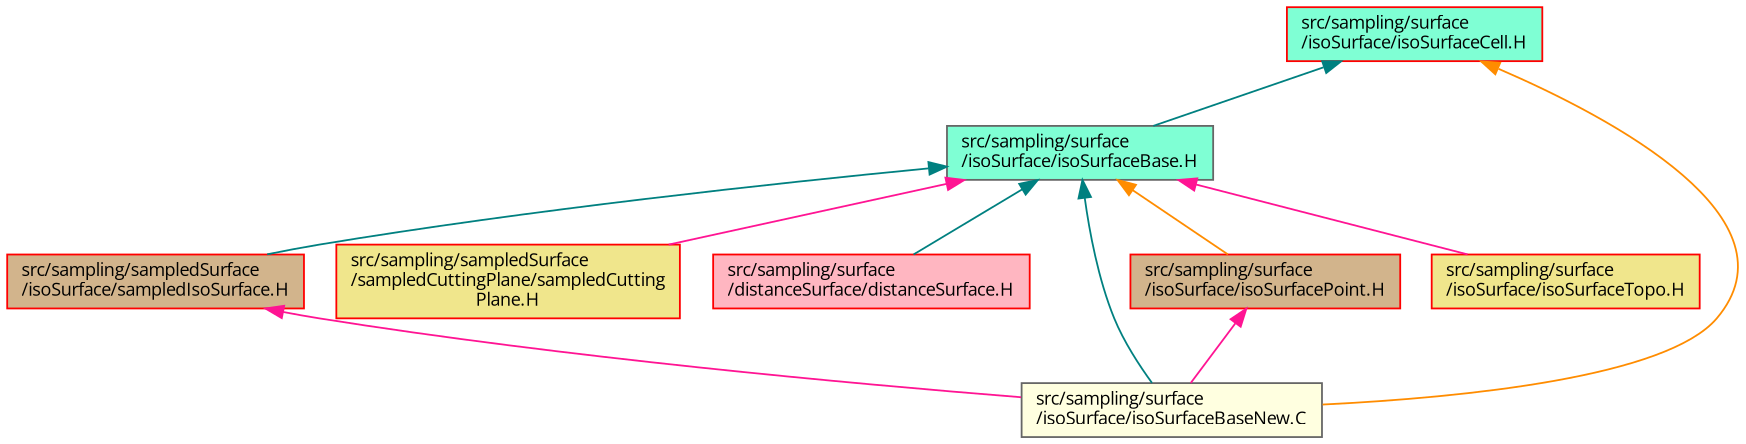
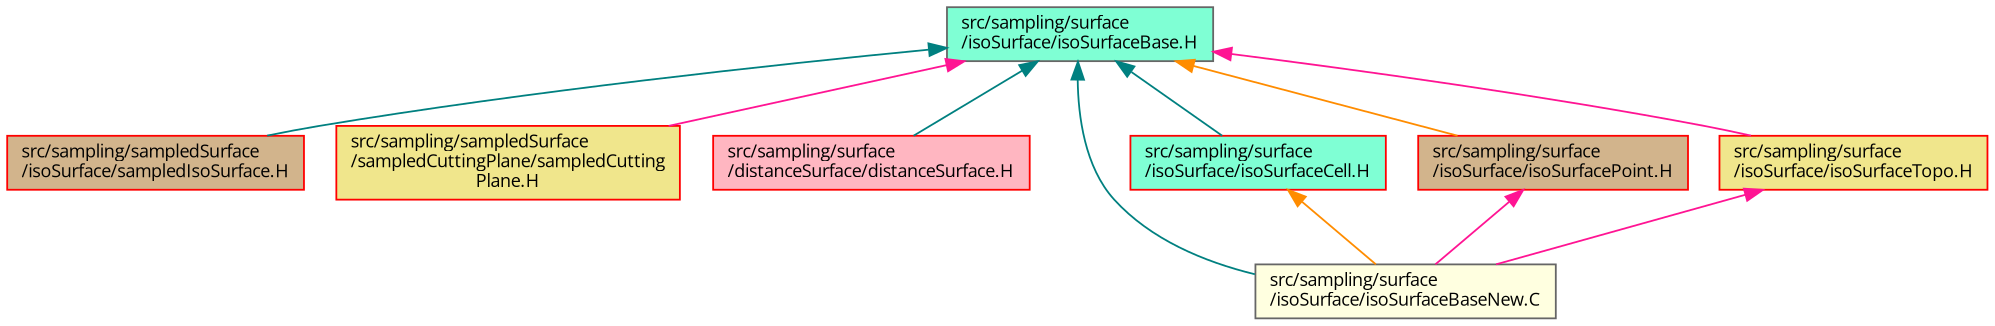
(1238, 97) -> (1177, 104)
(651, 362) -> (1621, 230)
